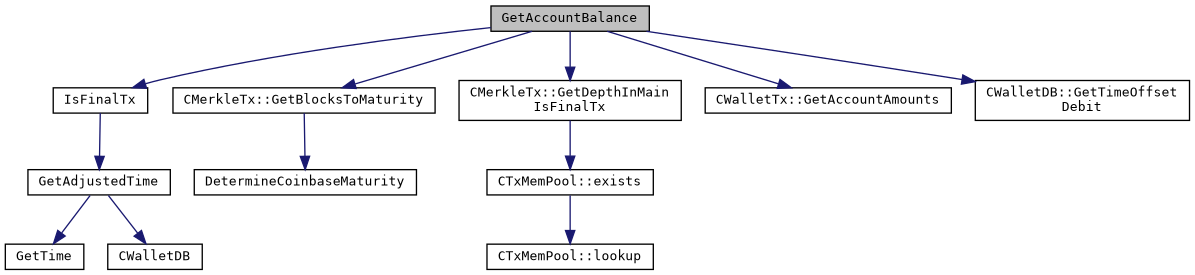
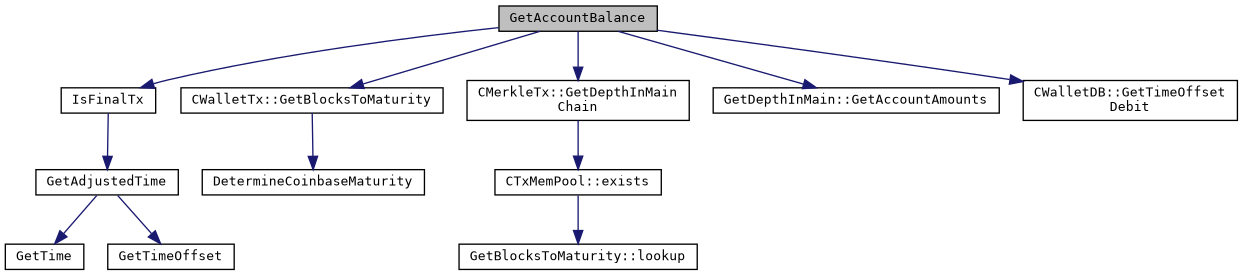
(304, 100) -> (312, 100)
(570, 100) -> (578, 100)
(828, 100) -> (856, 100)
(155, 257) -> (171, 257)
(570, 257) -> (578, 257)
